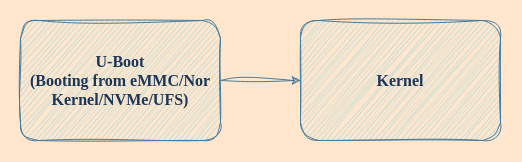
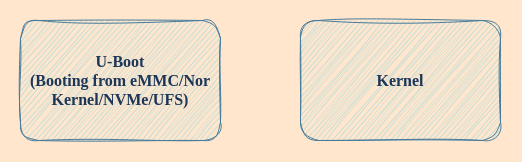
(258, 81) -> none
